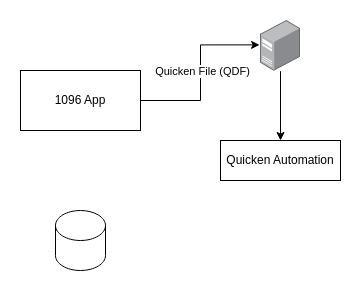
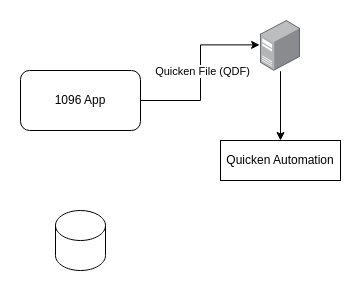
(81, 101) -> (81, 101)
